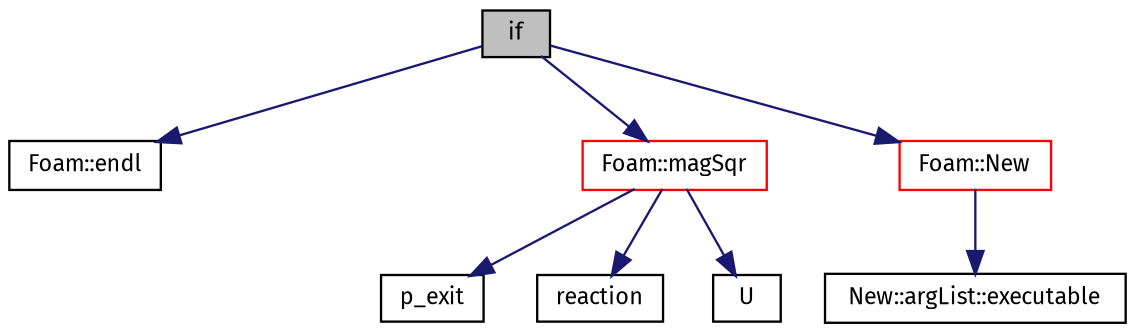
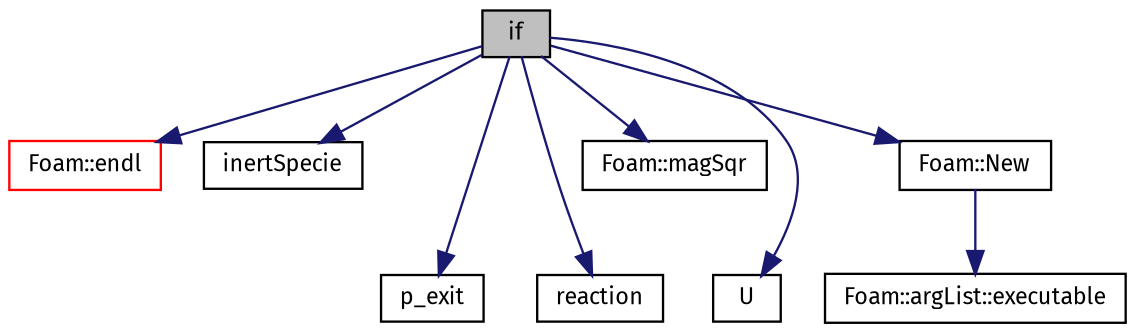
(85, 165) -> (85, 165)
none -> (283, 165)
(675, 165) -> (675, 165)
(975, 165) -> (975, 165)
(643, 222) -> (550, 156)
(705, 222) -> (691, 70)
(563, 227) -> (478, 155)
(975, 298) -> (975, 298)
